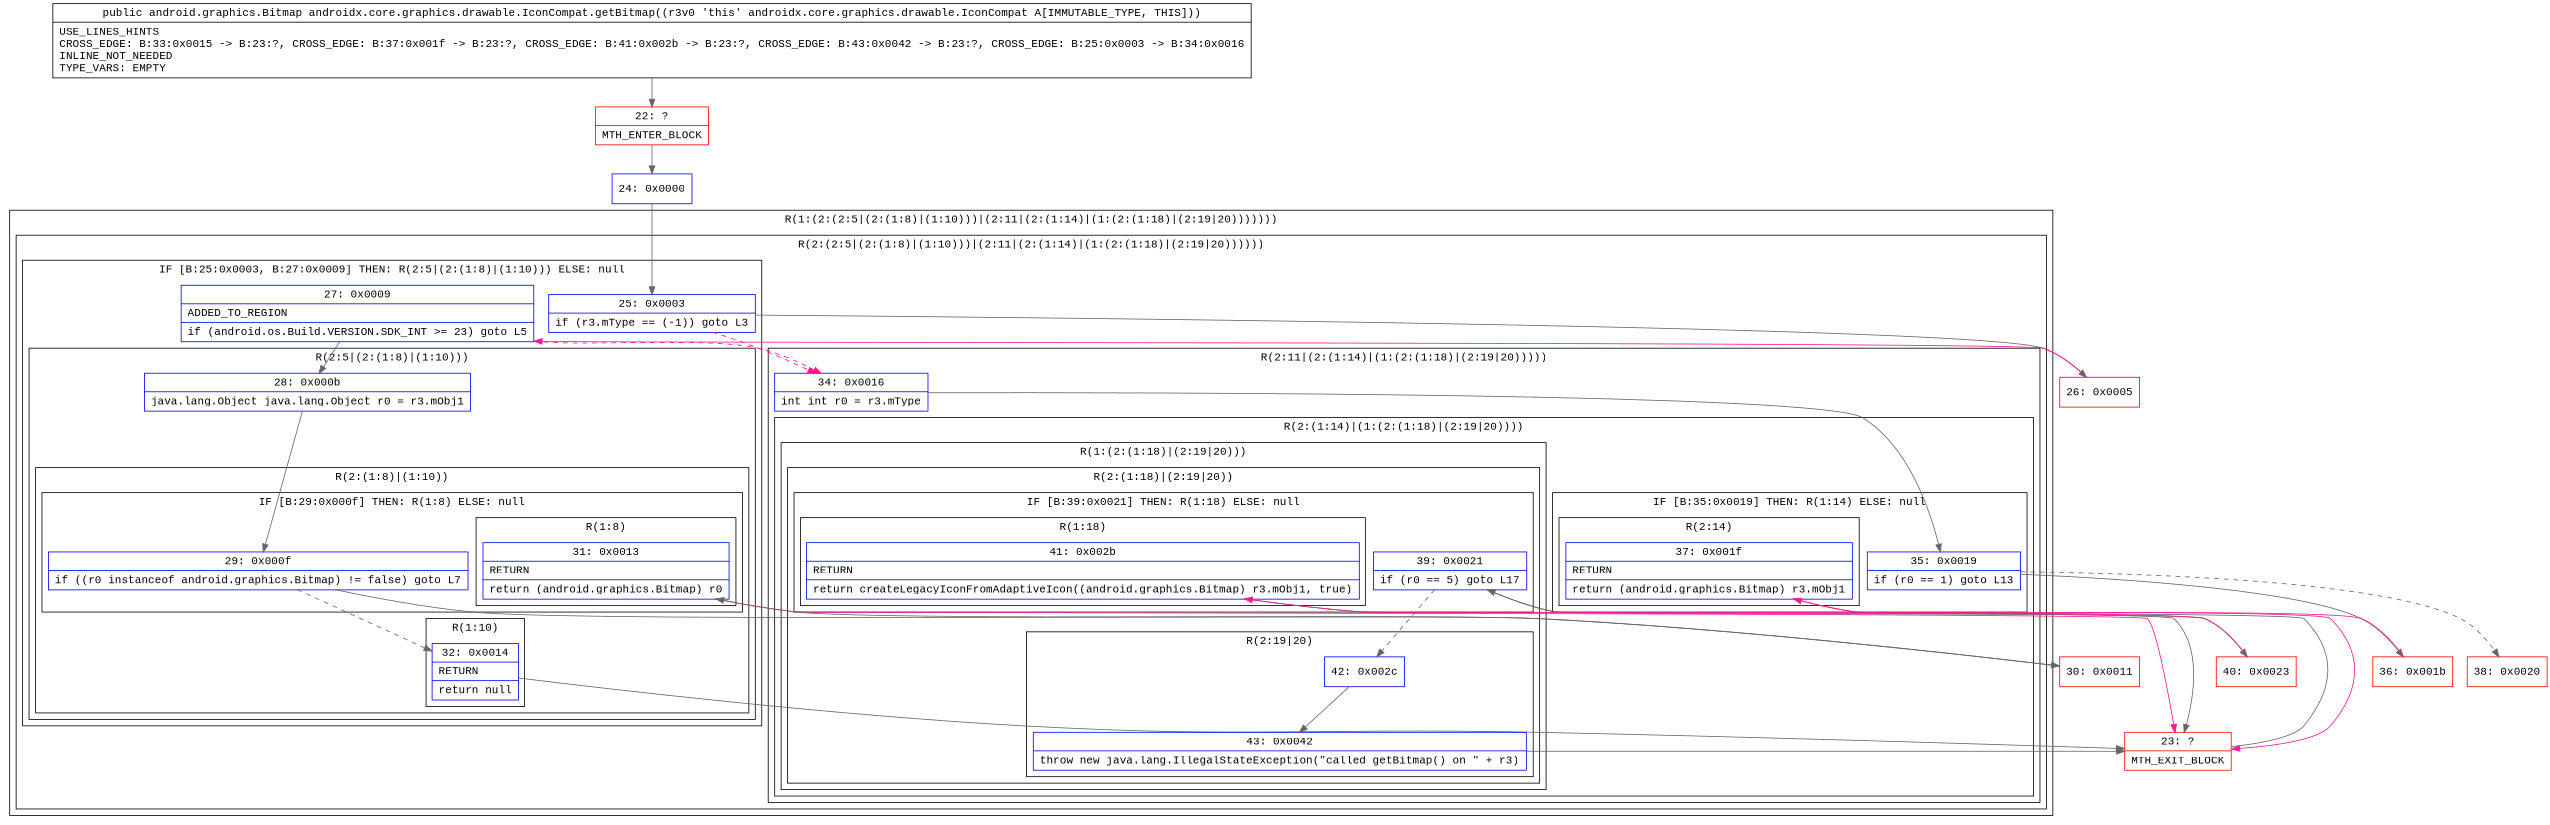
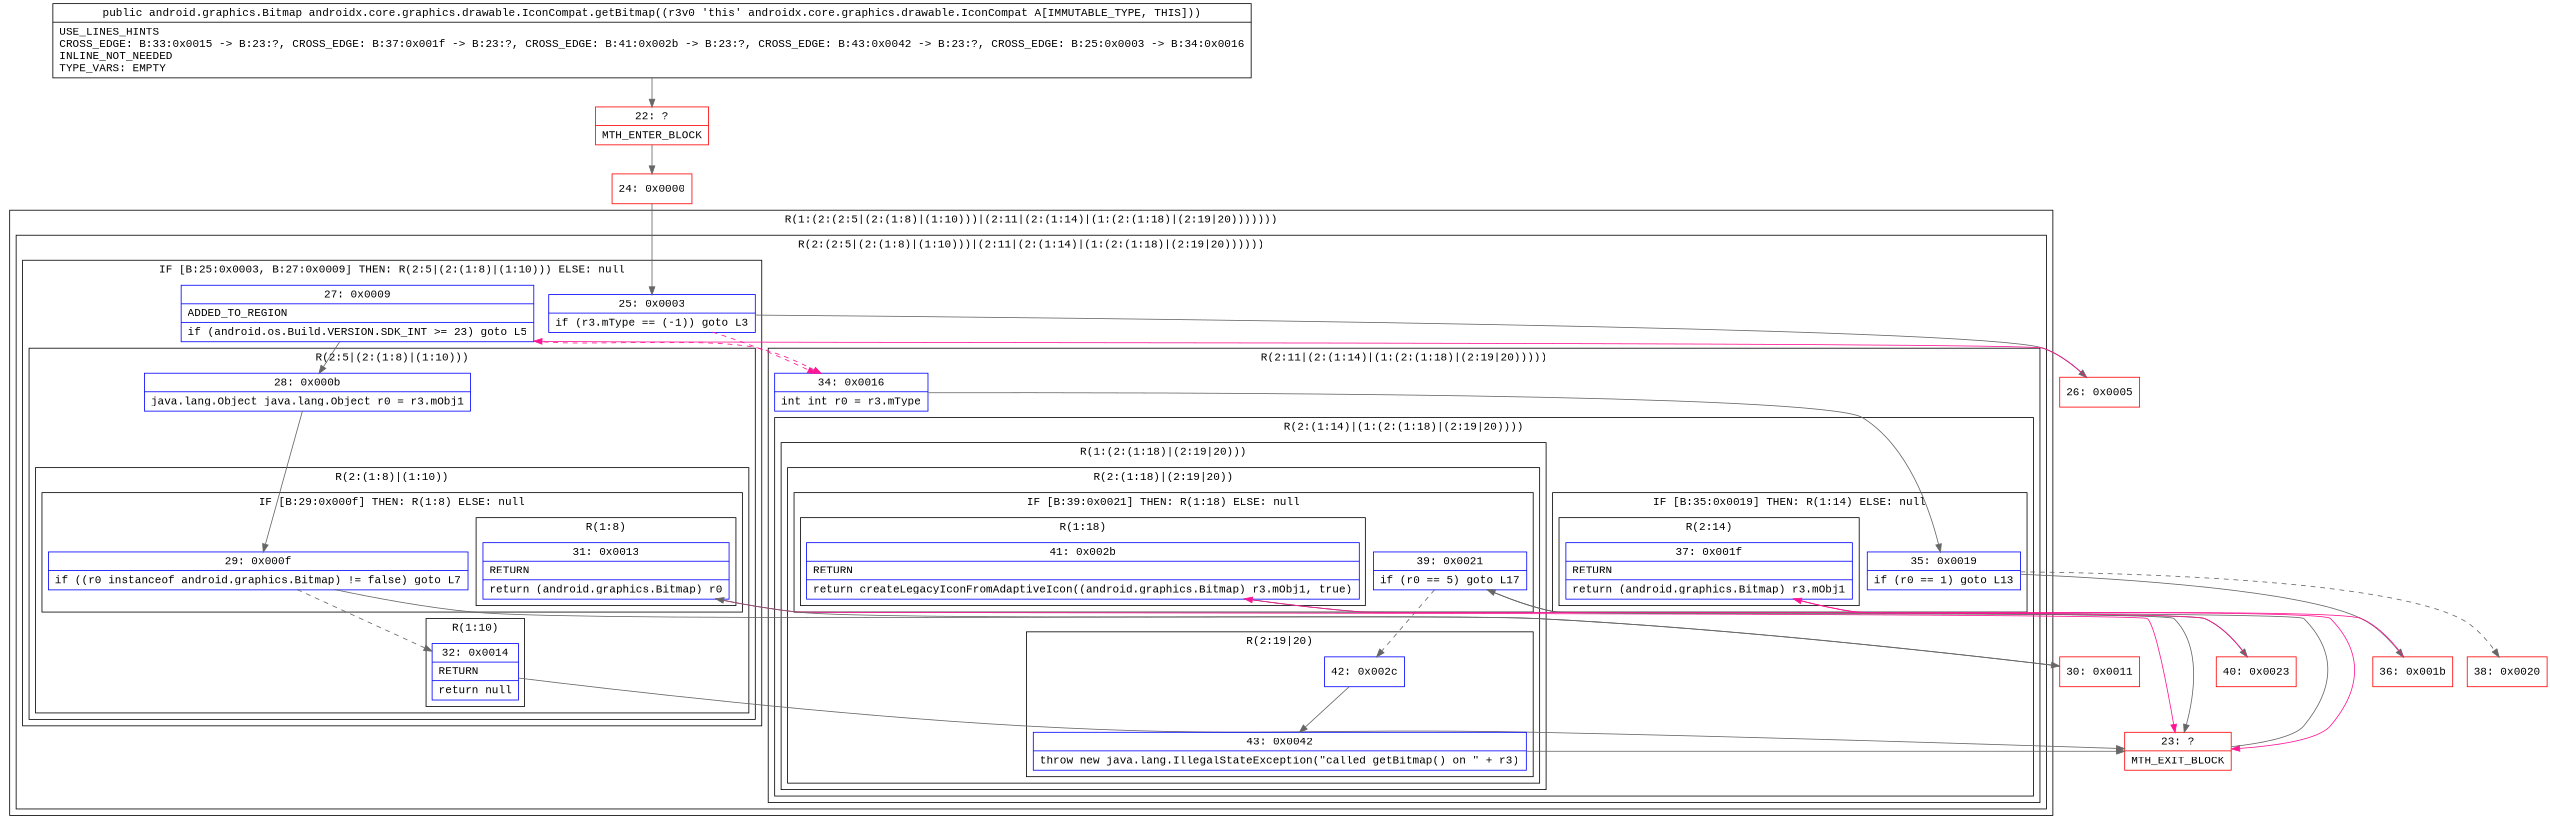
(652, 189) -> (652, 189)
